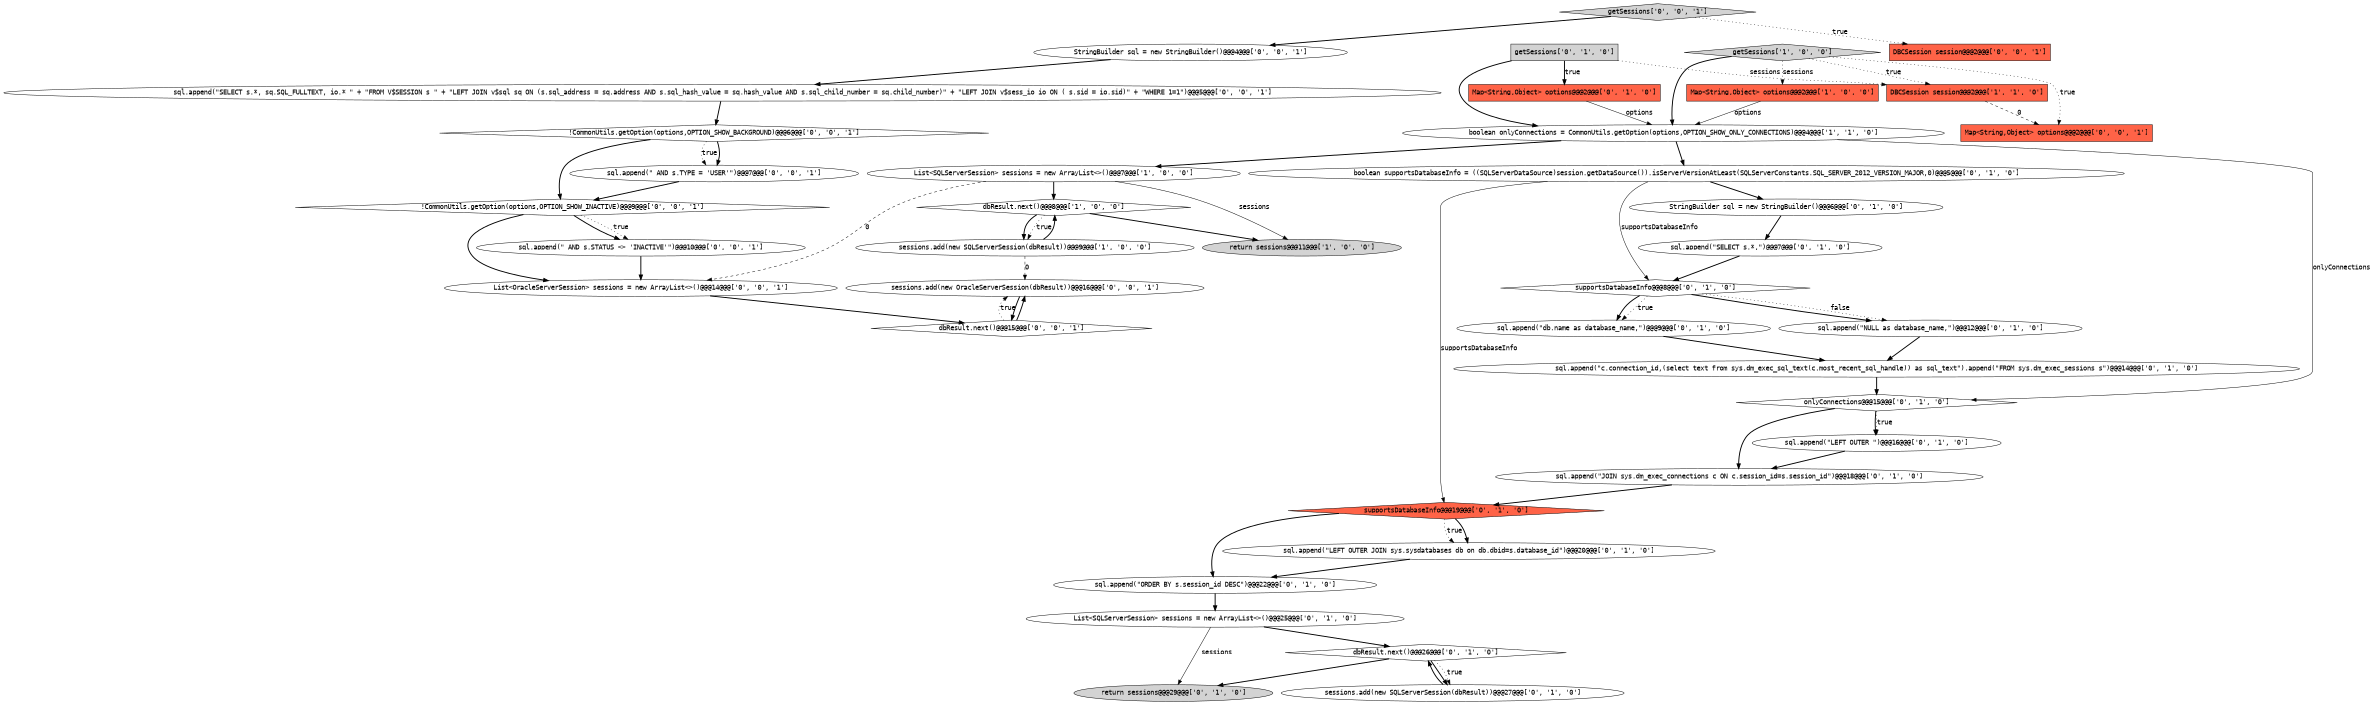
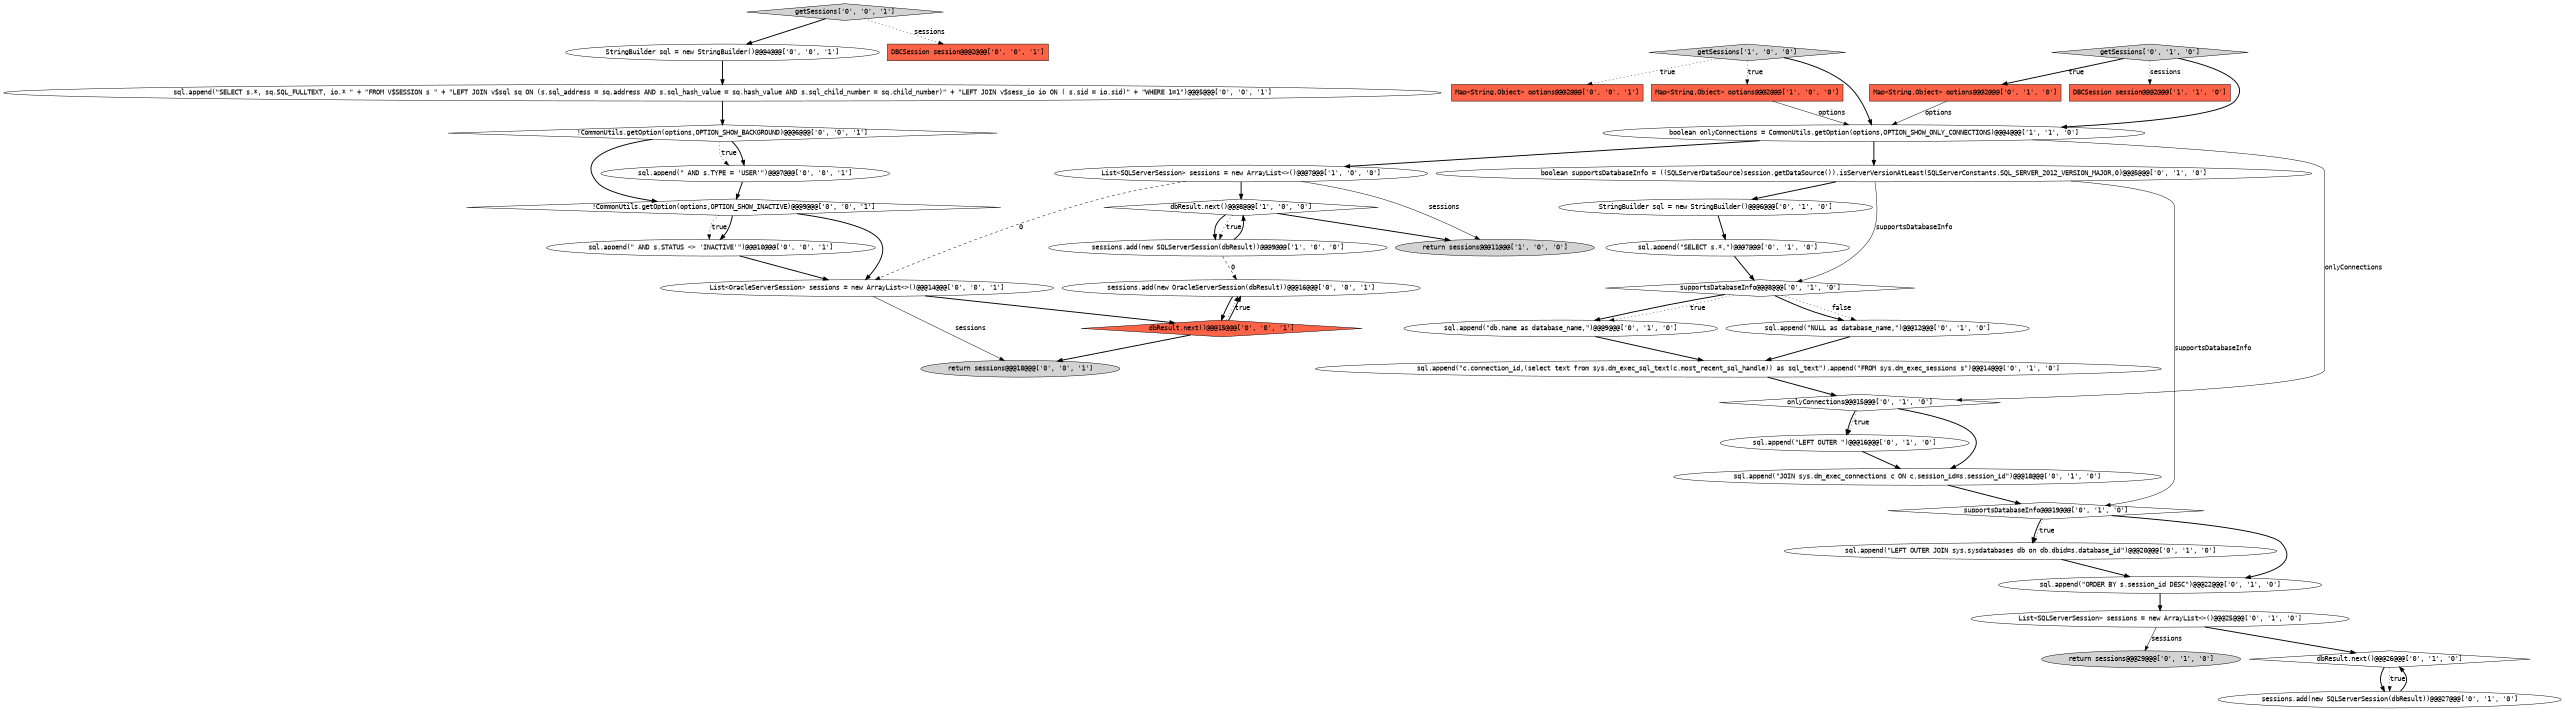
(1840, 32) -> (930, 32)
(1564, 52) -> (2150, 52)
(1867, 71) -> none
(1798, 73) -> (1755, 73)
(2010, 112) -> none
(1012, 328) -> (1222, 328)
none -> (1020, 369)
(1446, 511) -> (2046, 511)
(1306, 672) -> none
